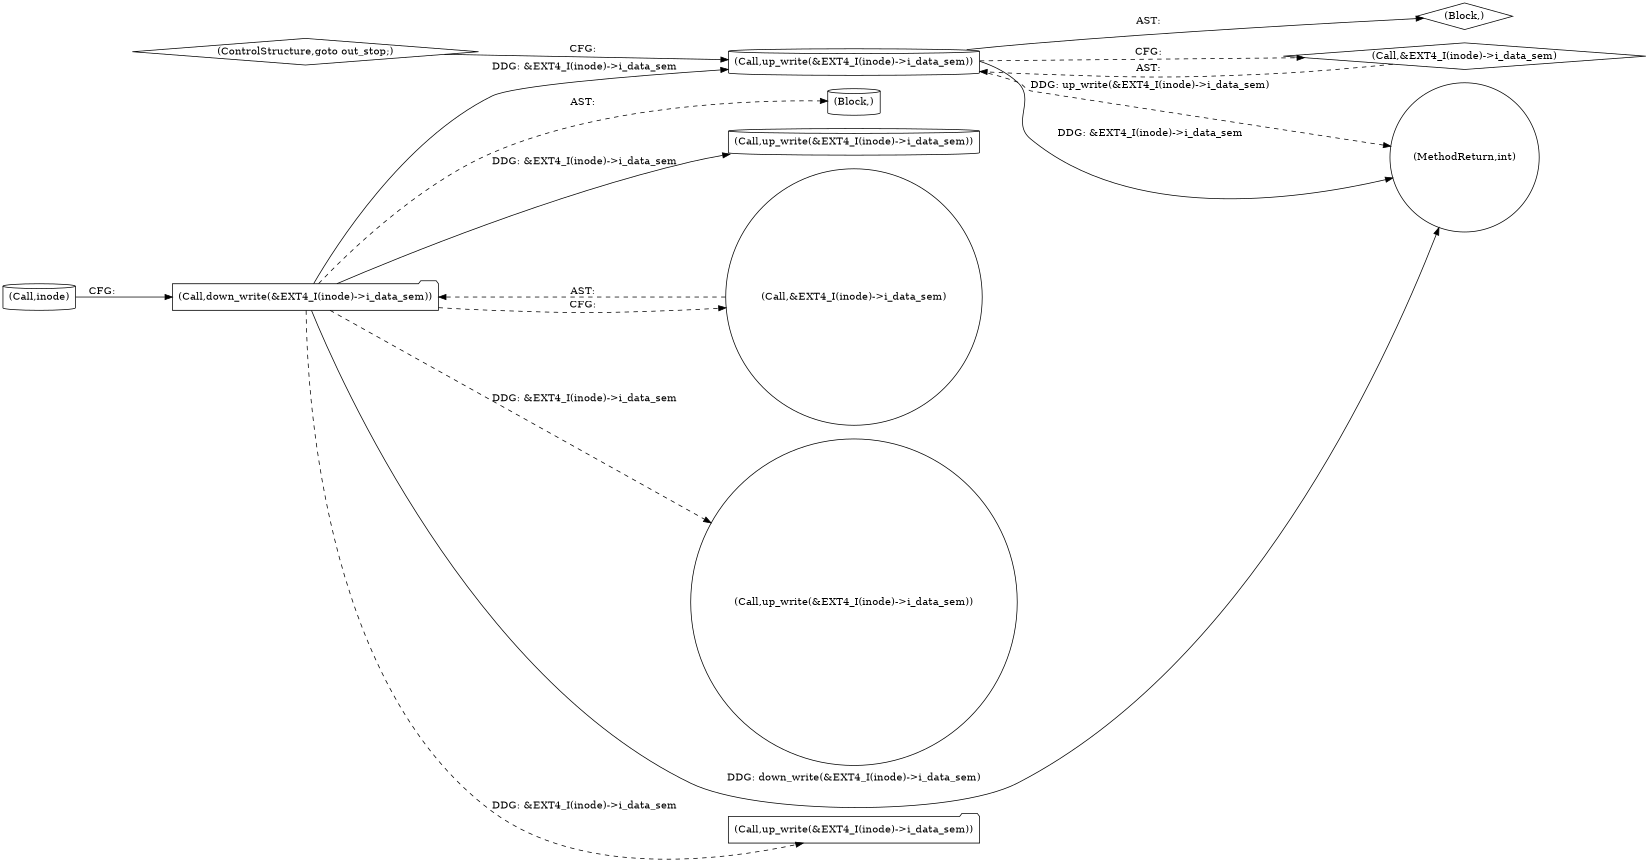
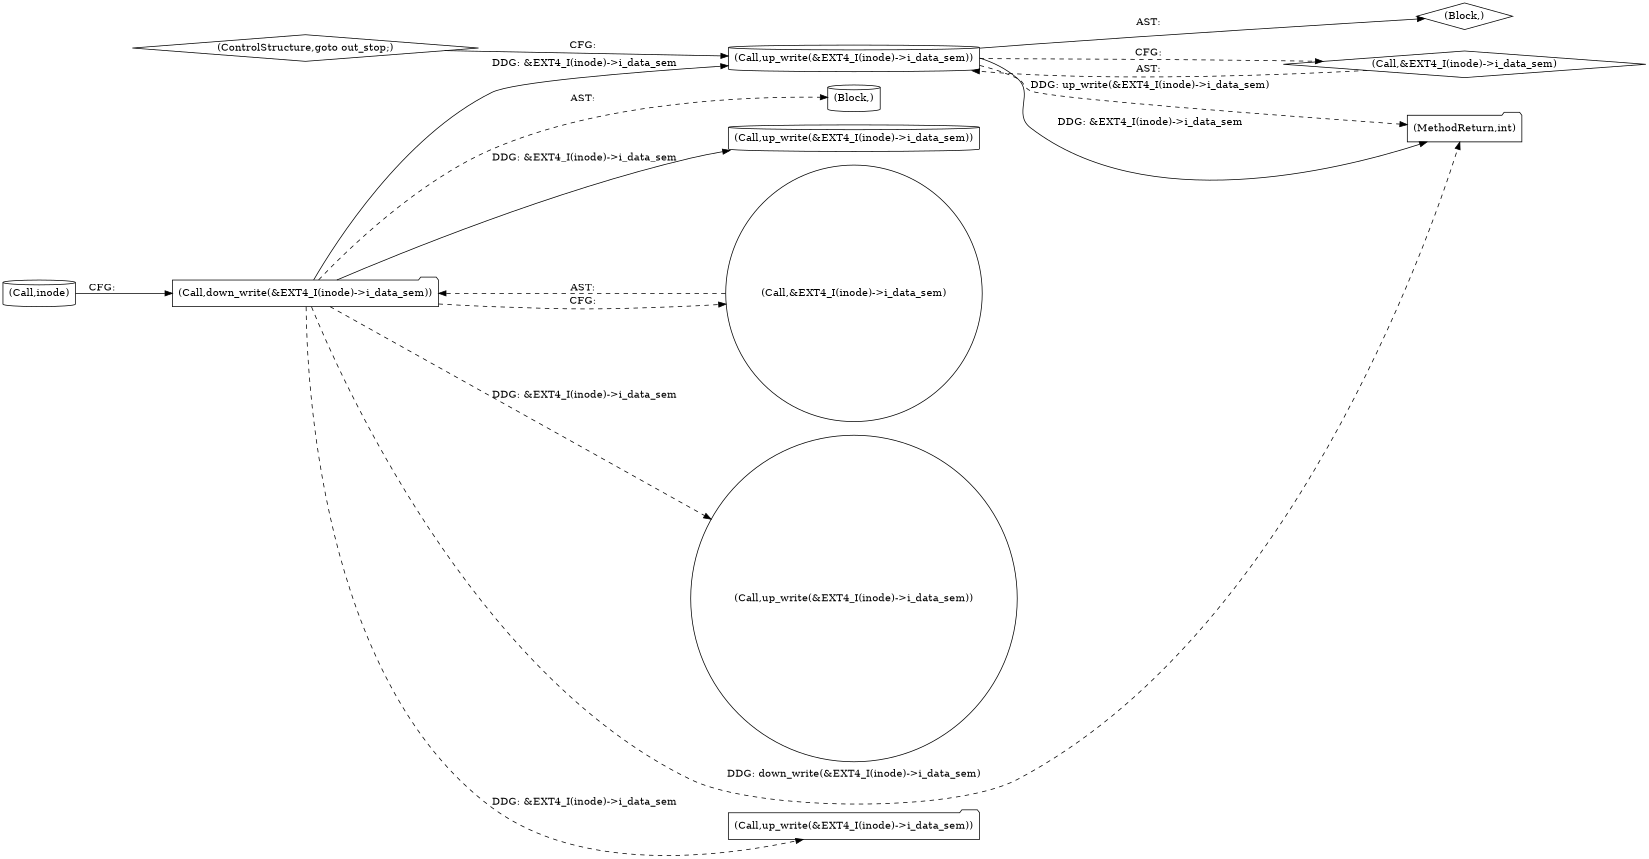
(1465, 157) -> (1465, 129)
(897, 806) -> (938, 799)
